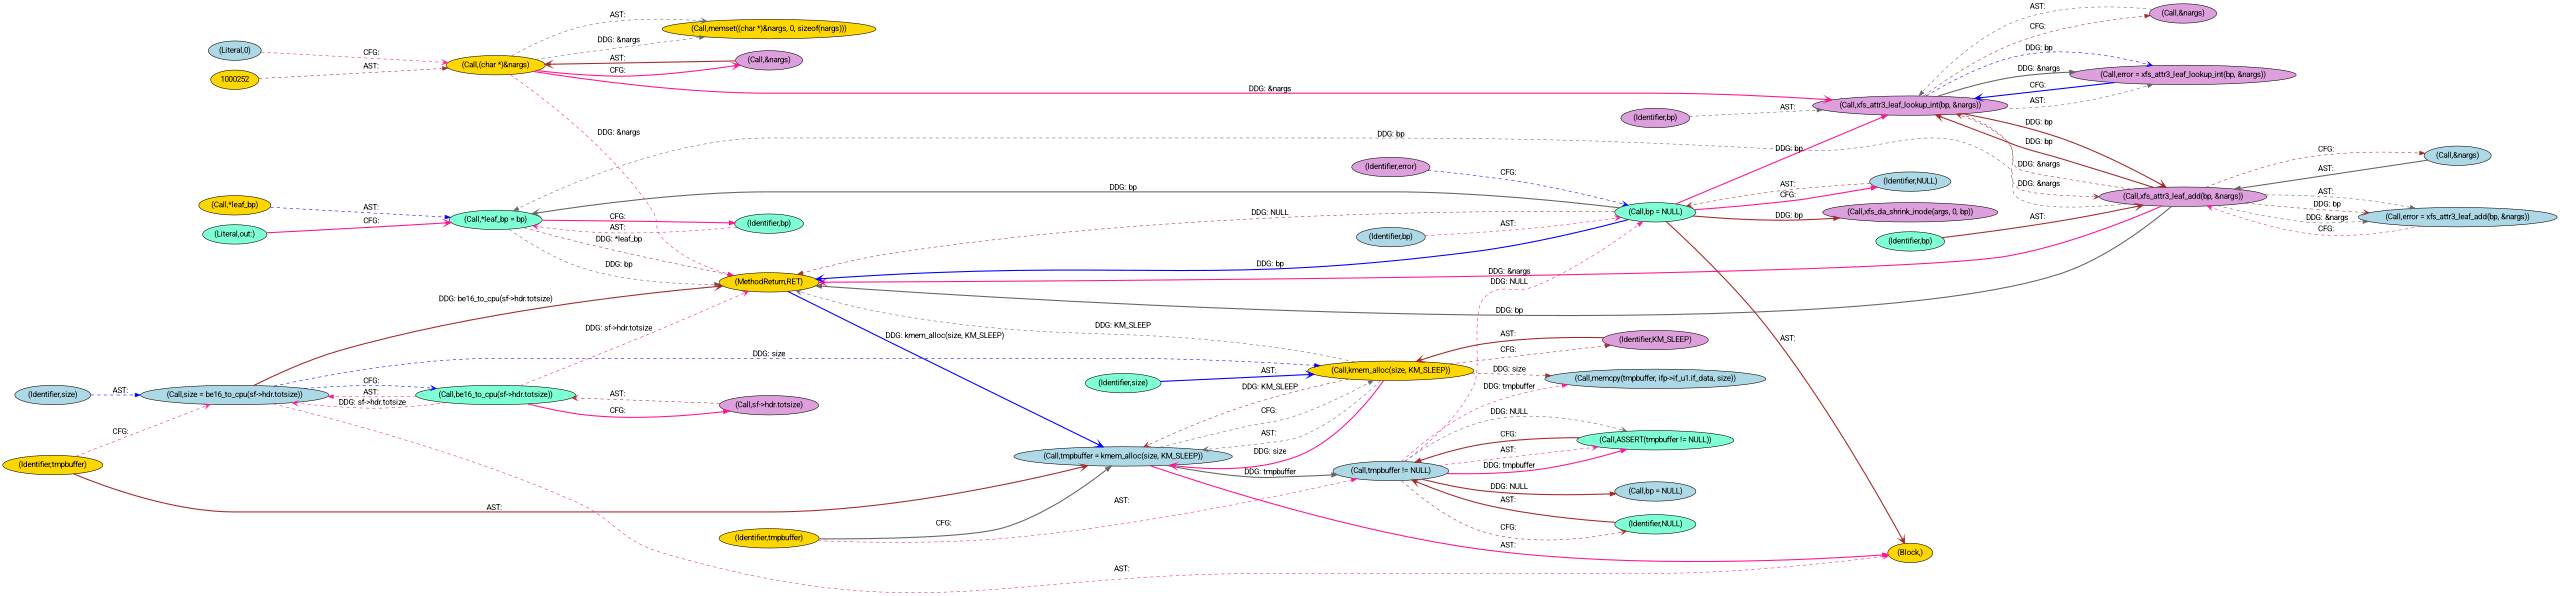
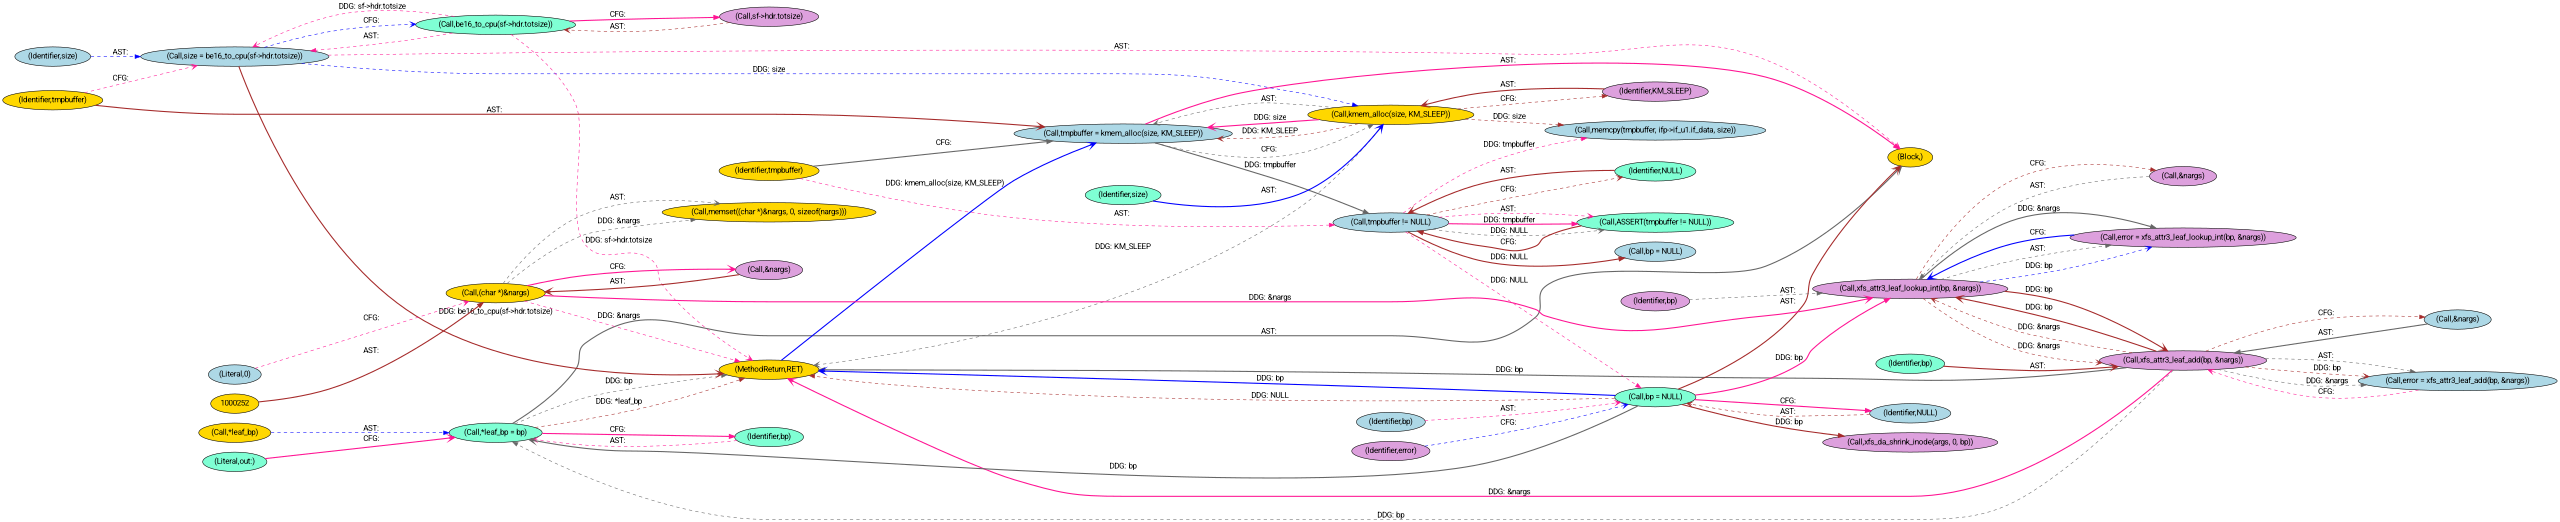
(351, 74) -> (375, 370)
none -> (1215, 336)
